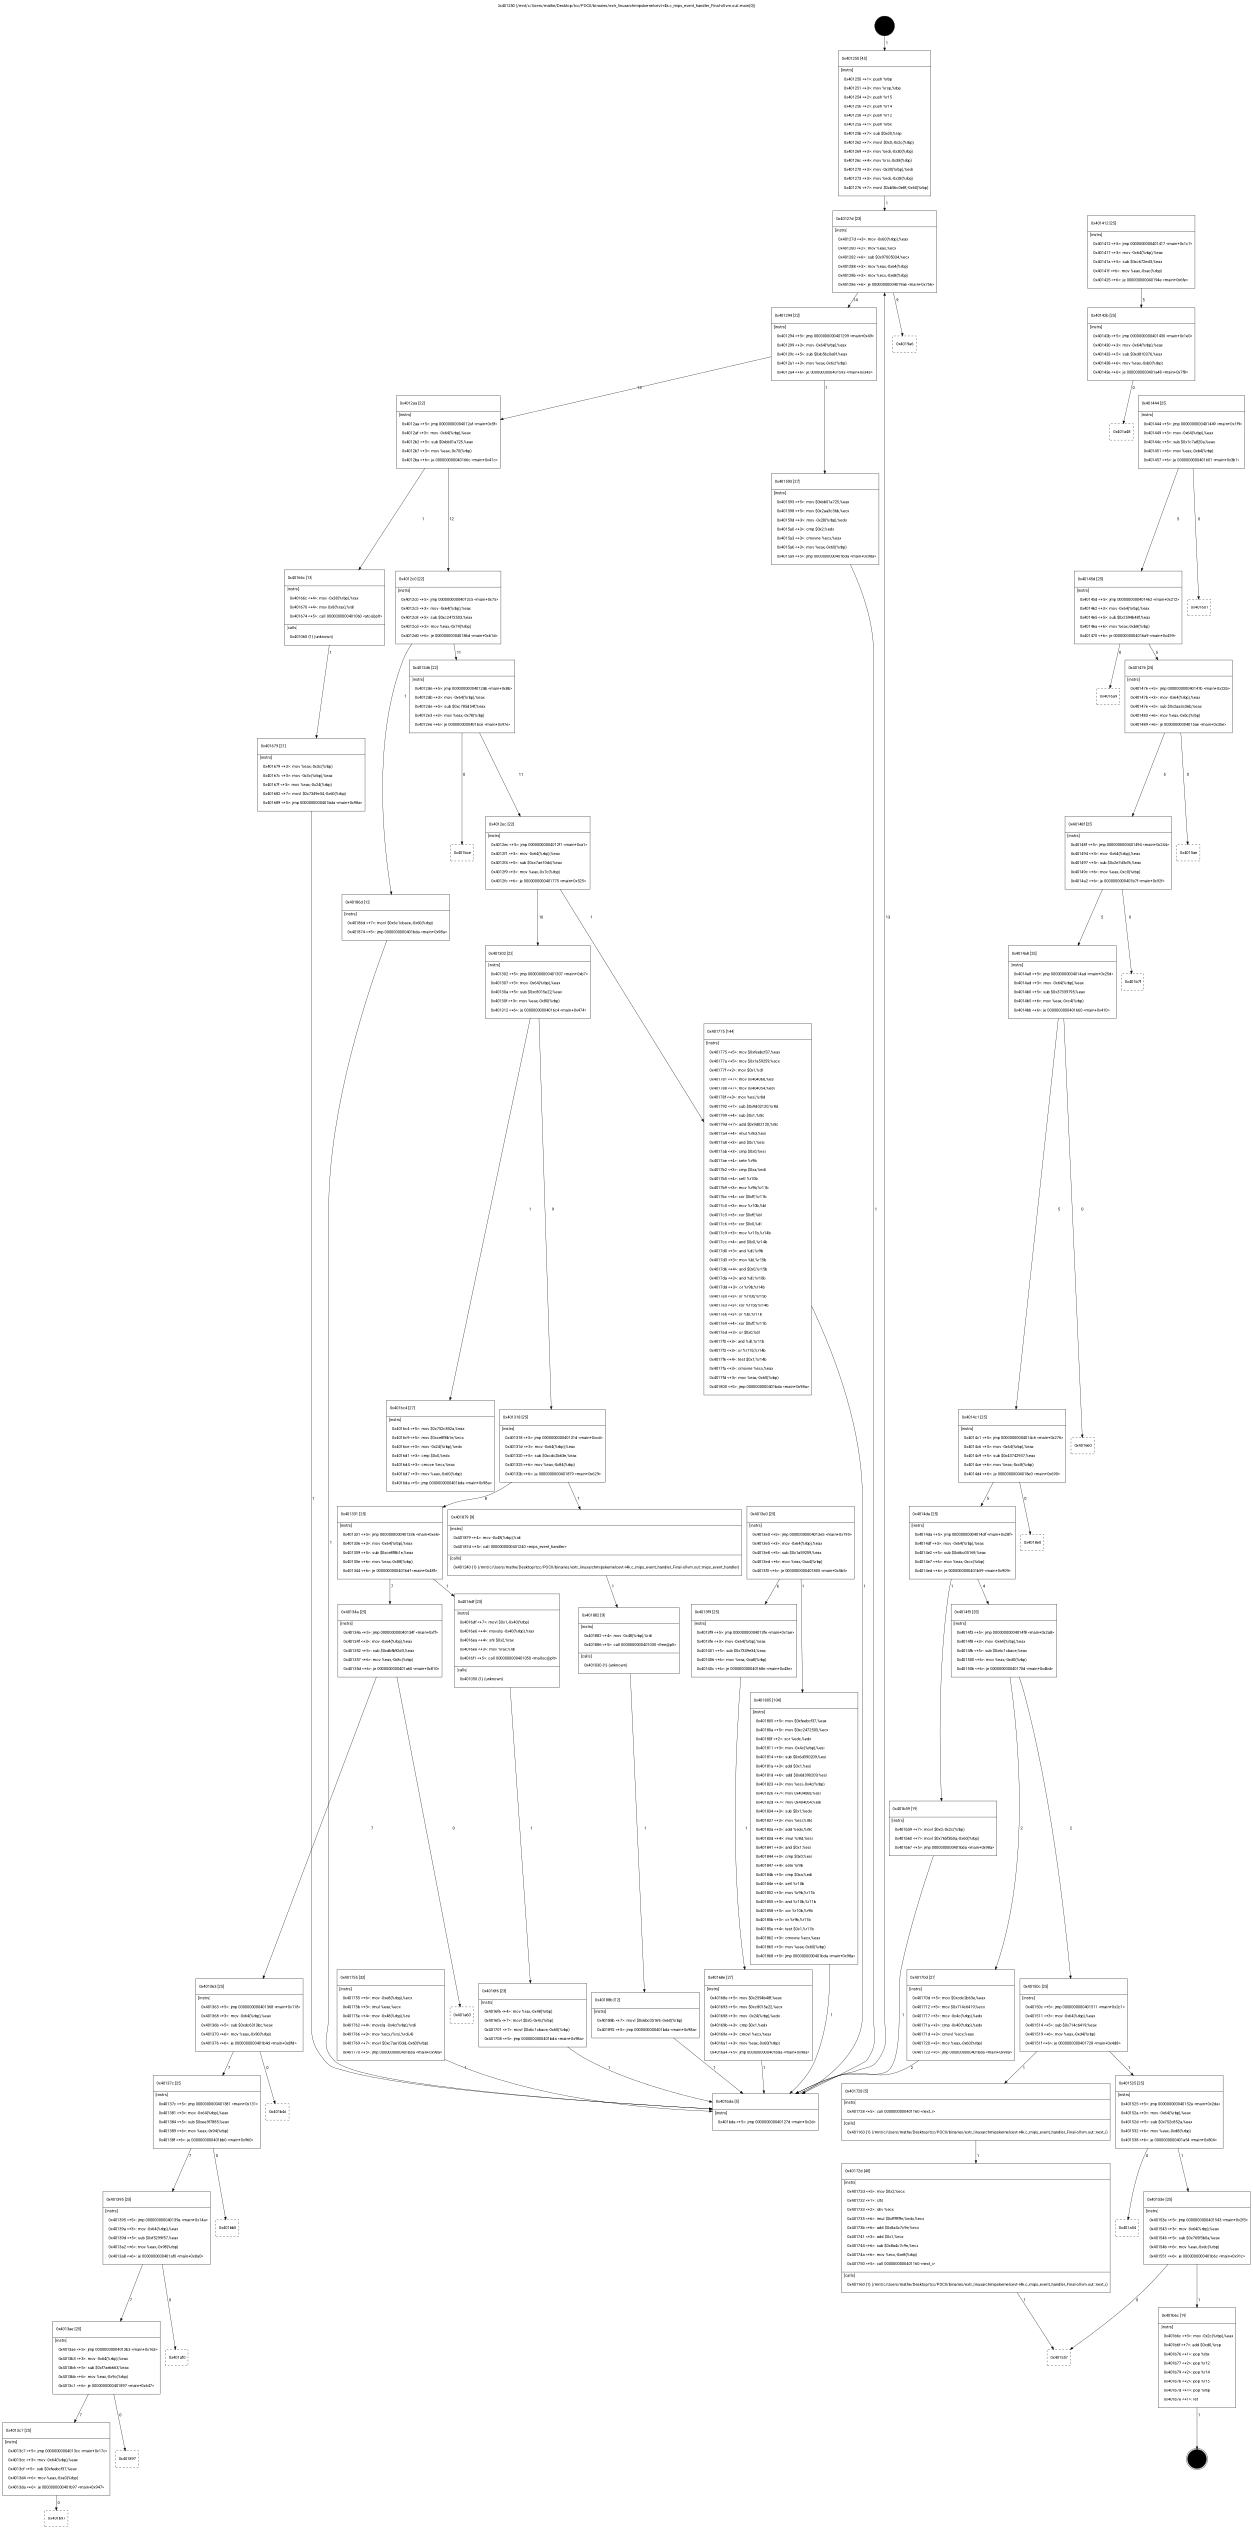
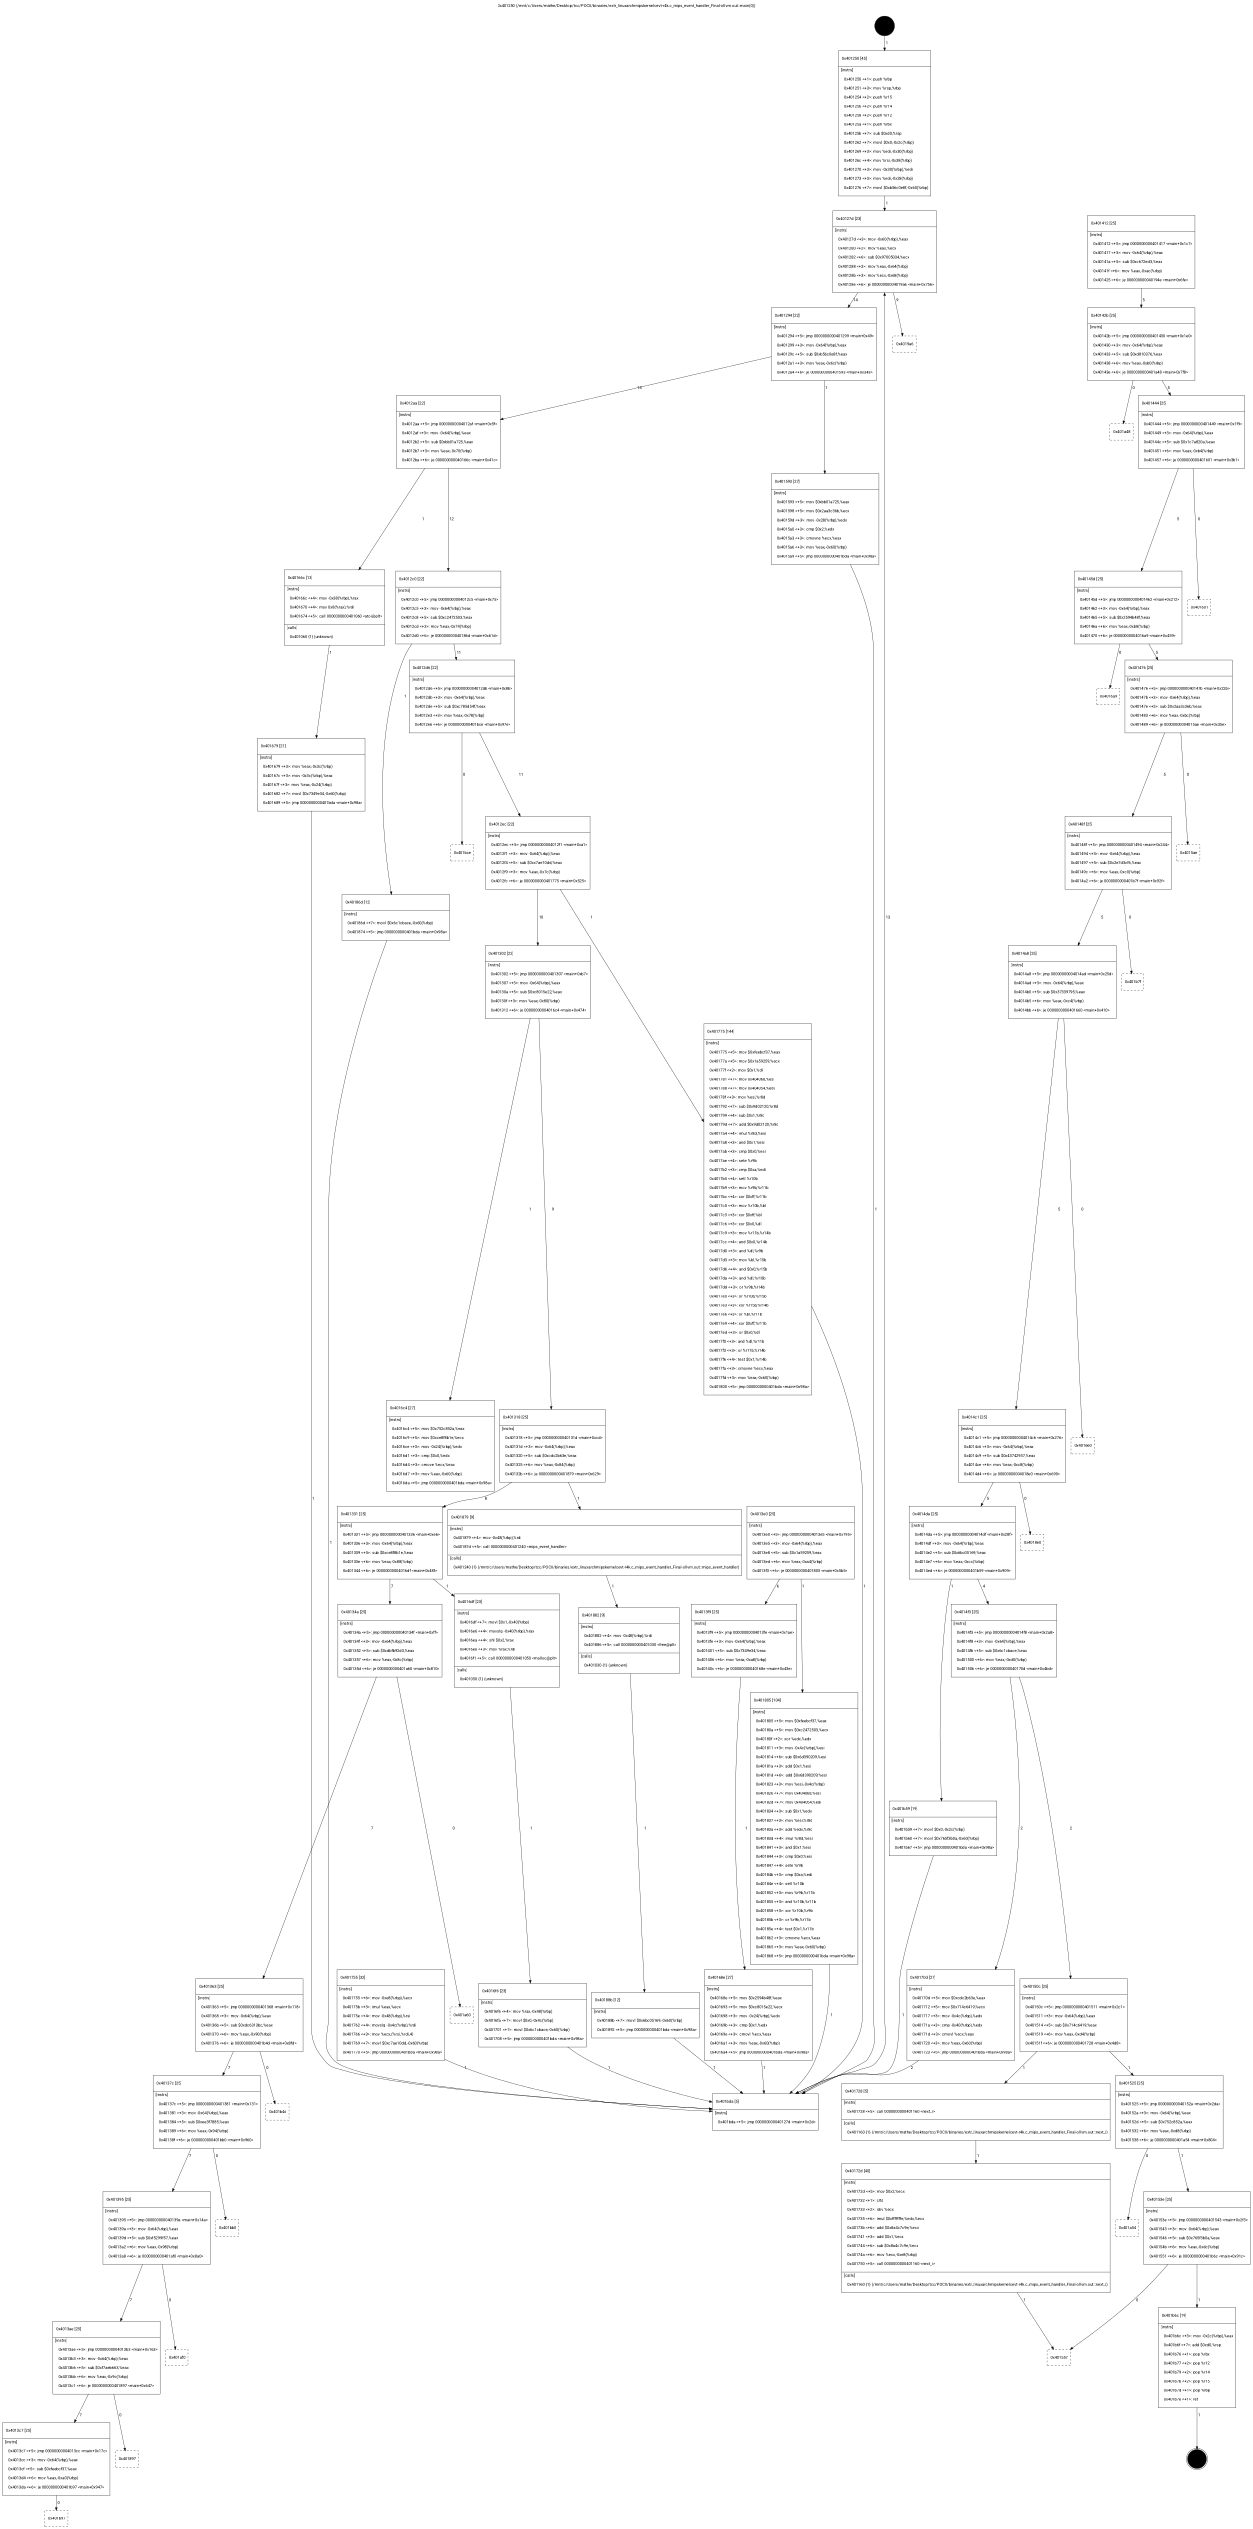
none -> (1166, 387)
